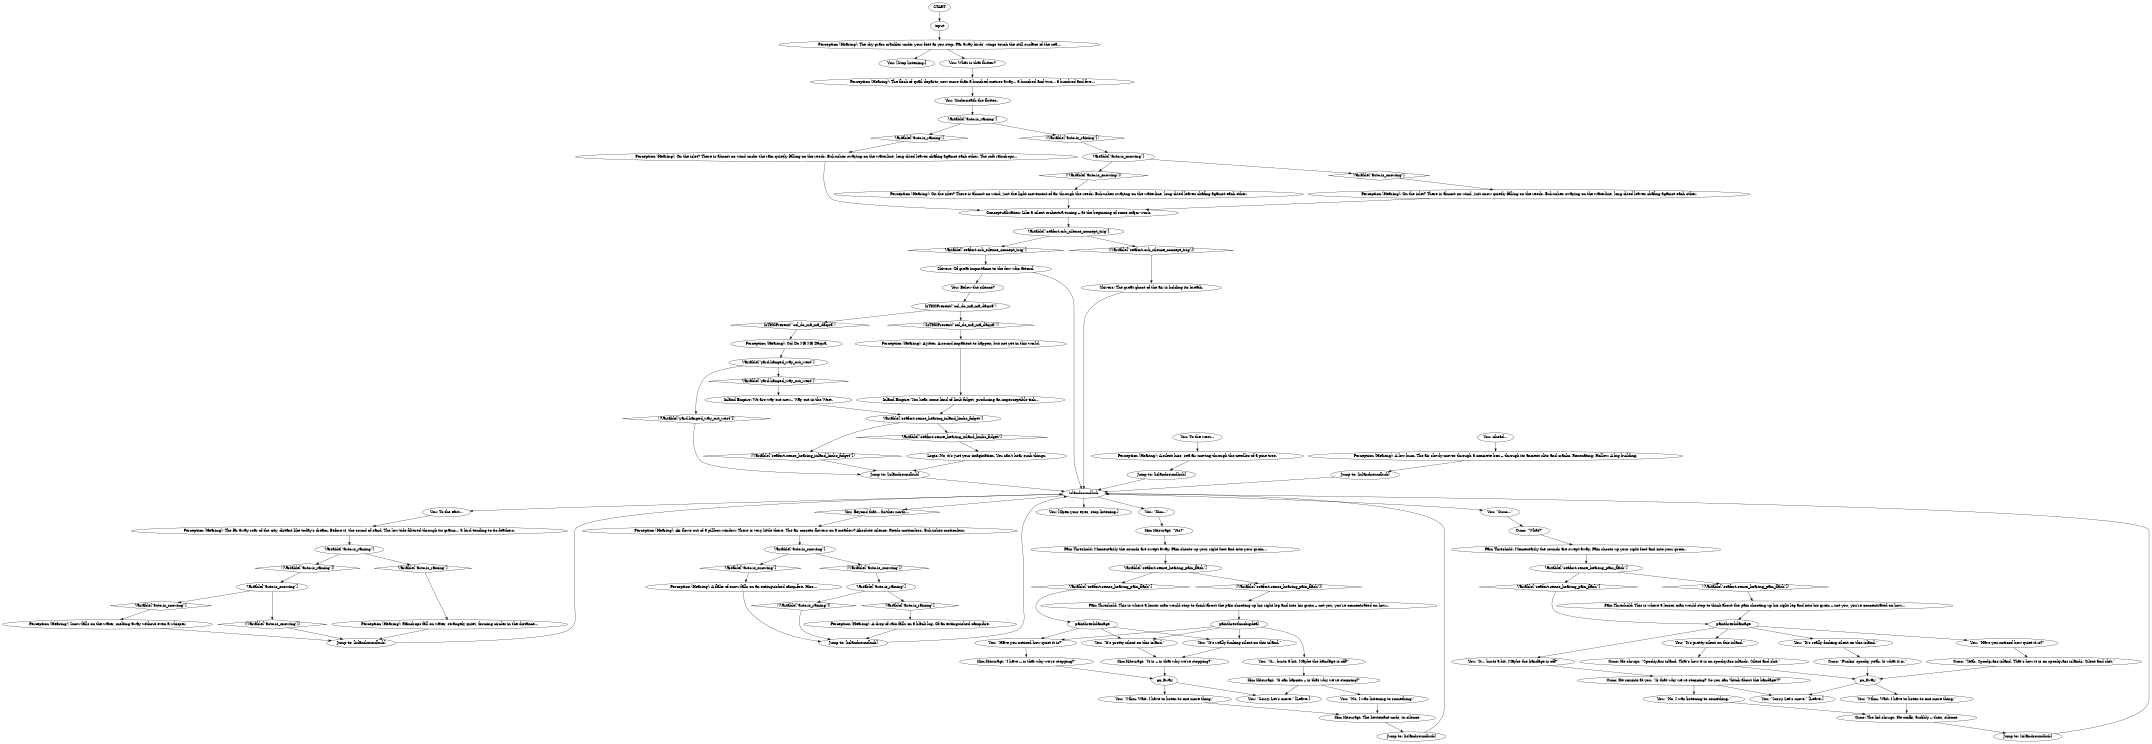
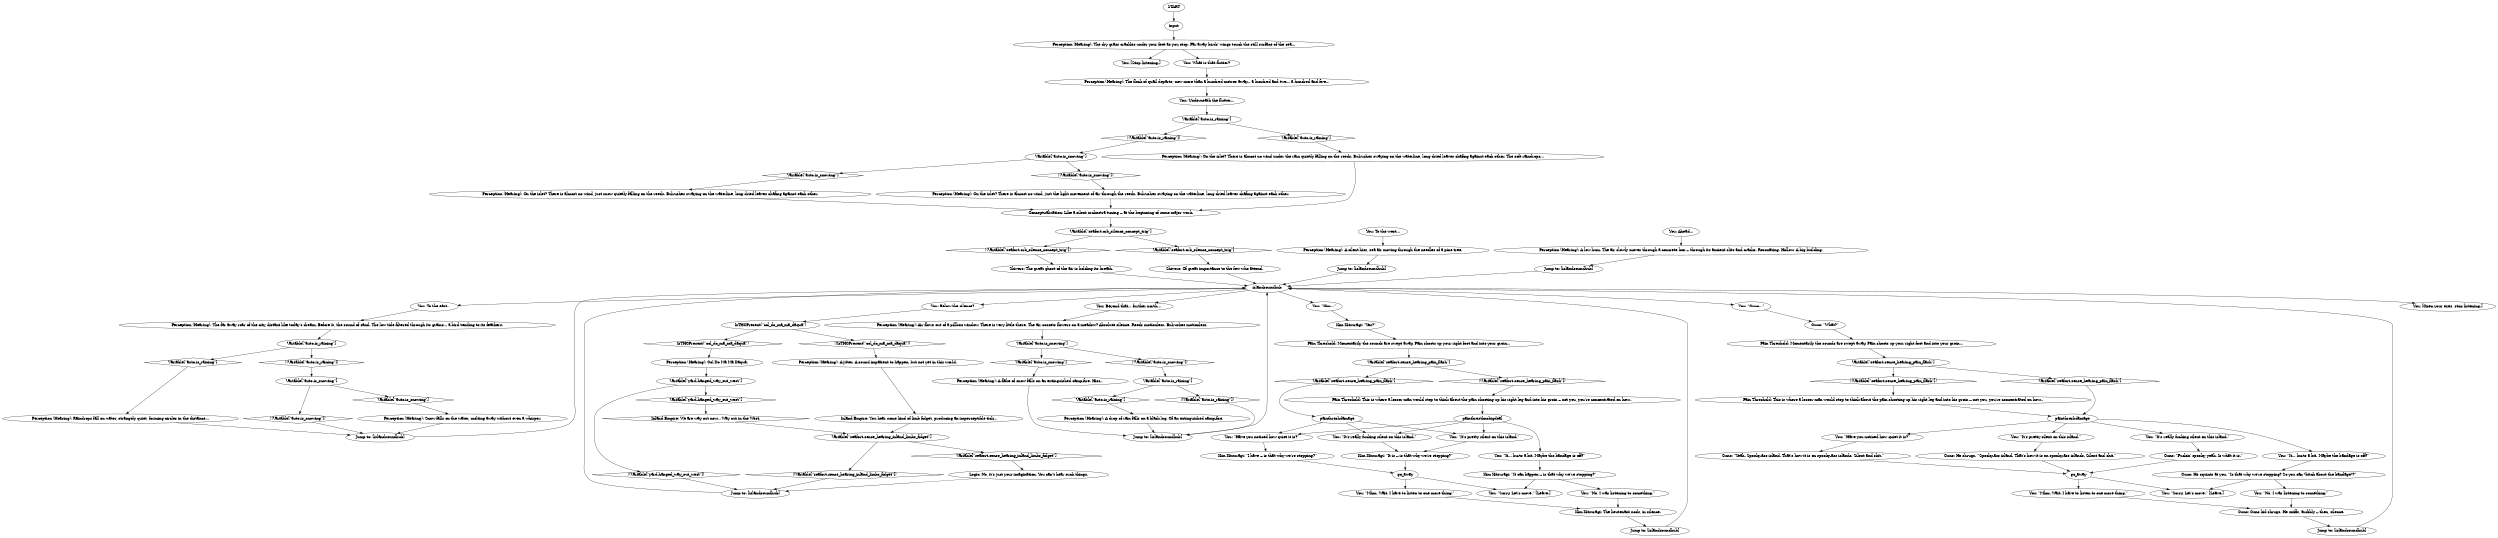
(980, 277) -> (1115, 297)
(778, 400) -> (706, 419)
(877, 512) -> (1129, 306)
(1907, 718) -> (2291, 512)
